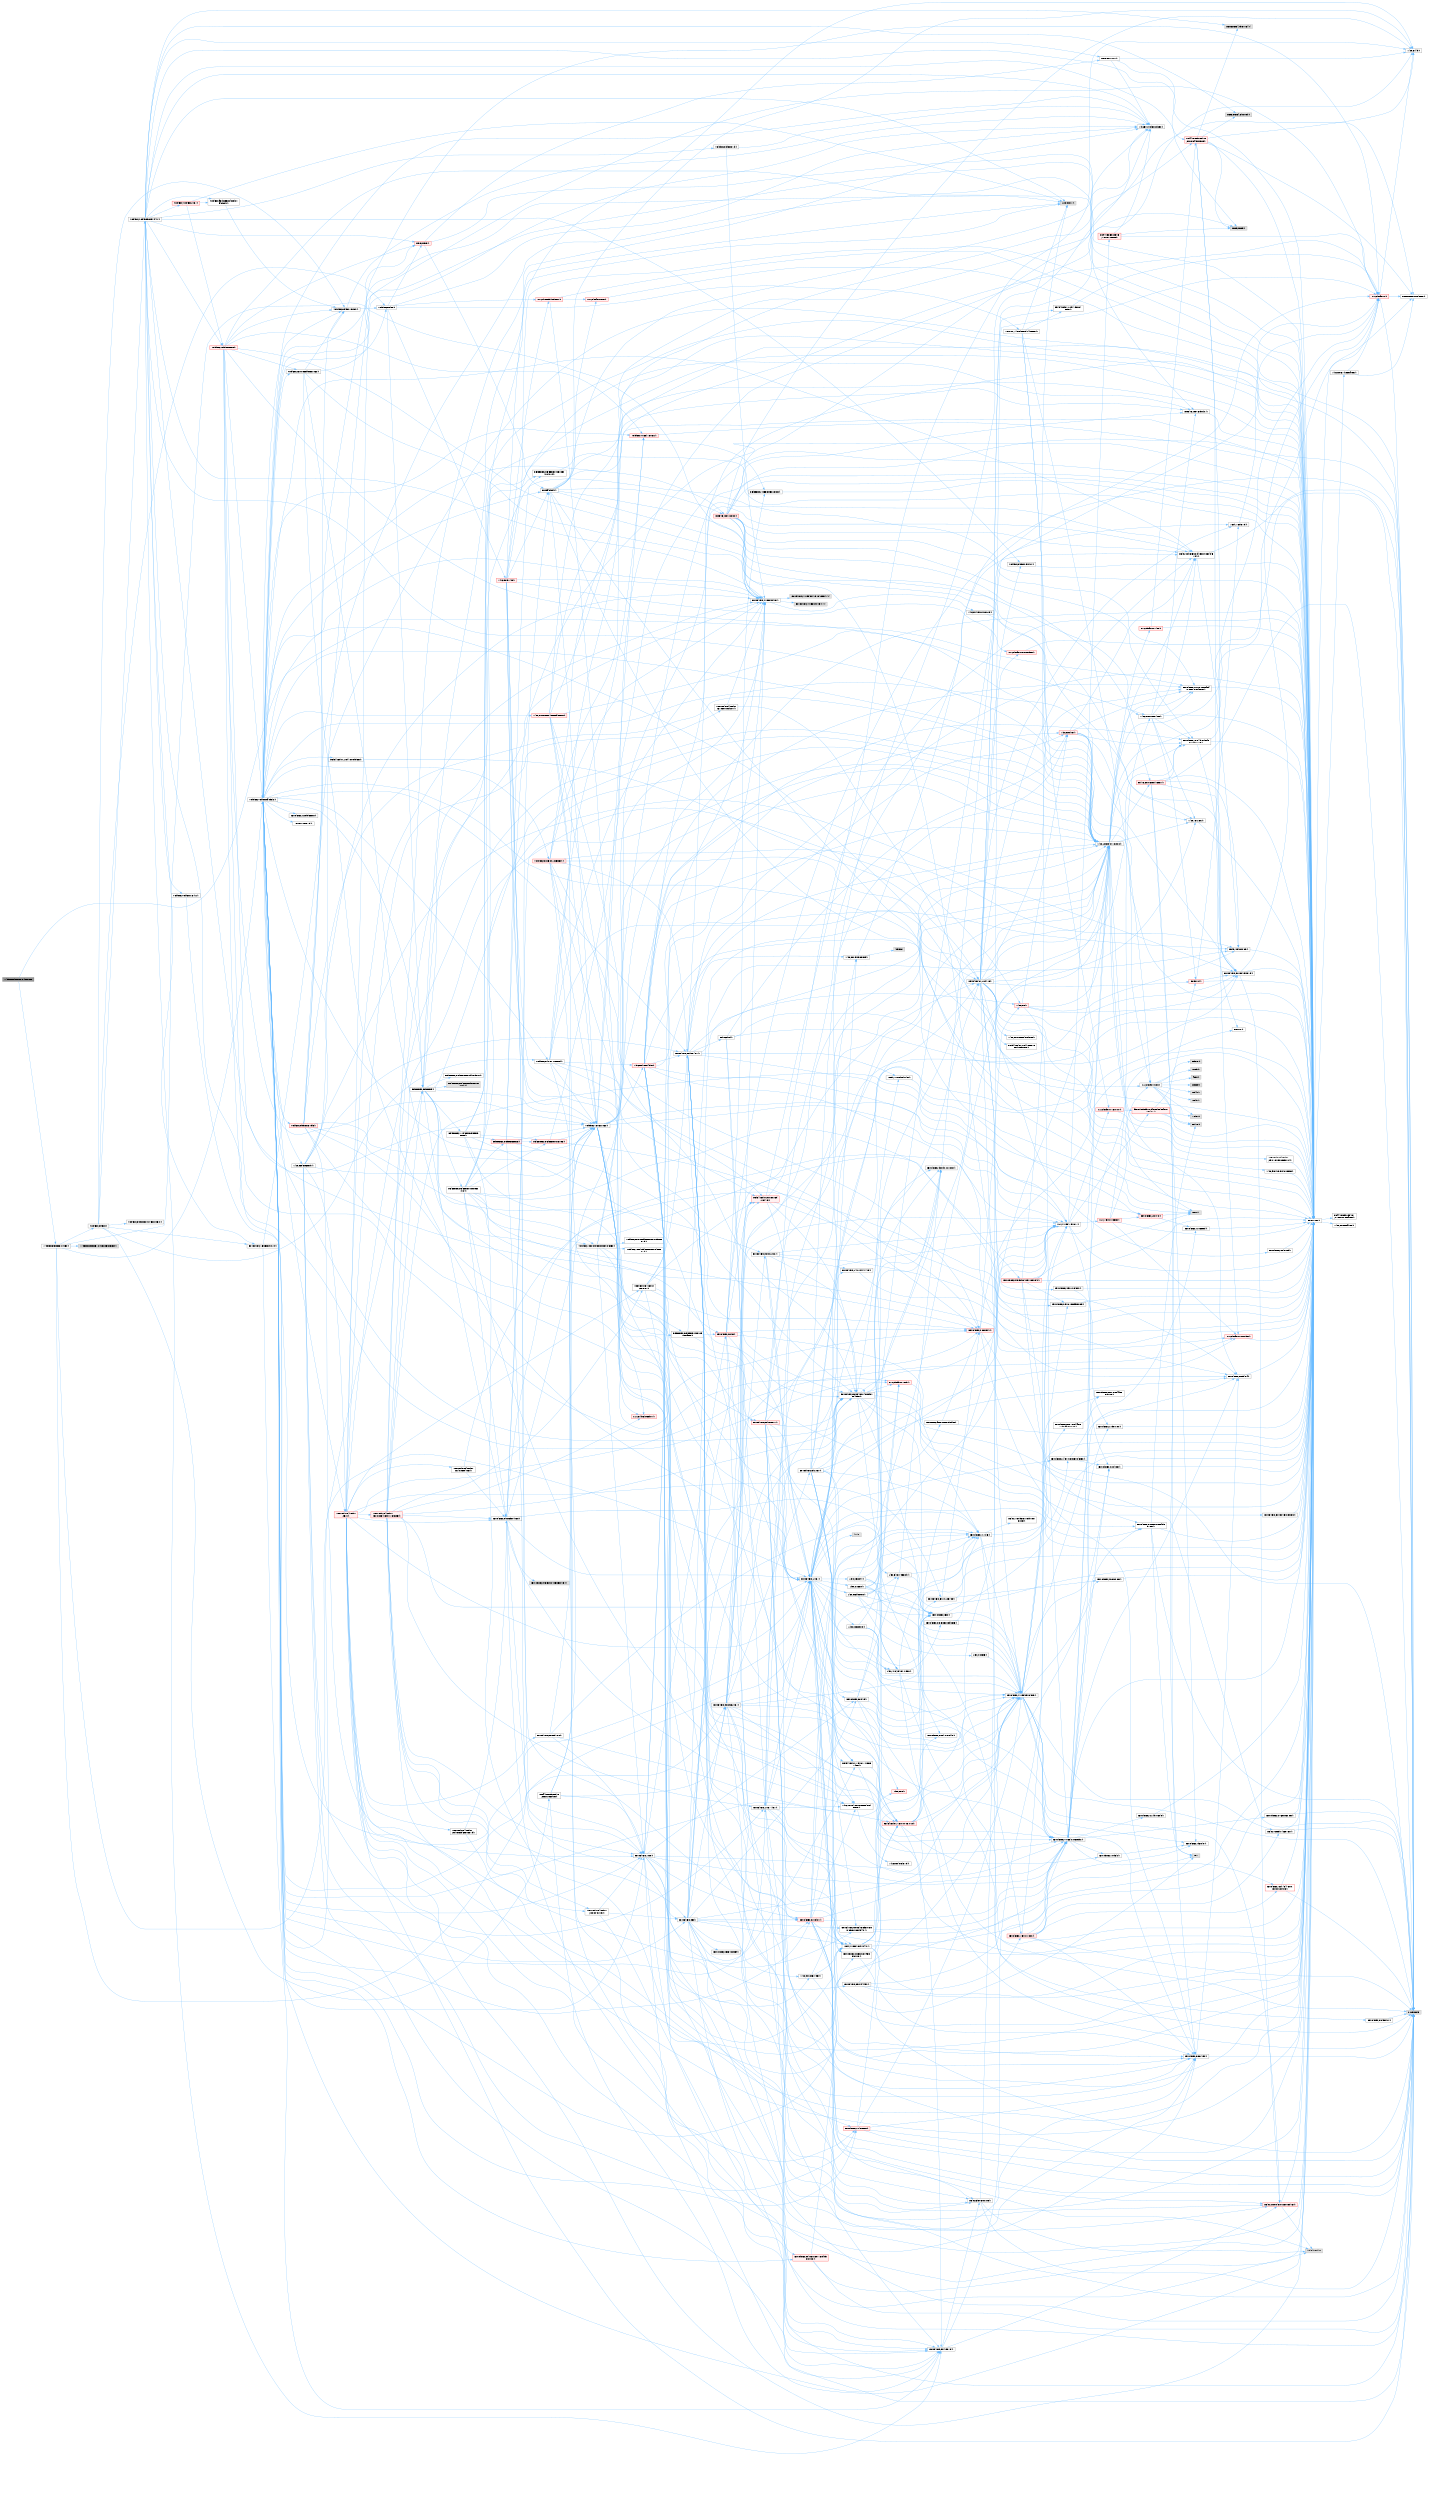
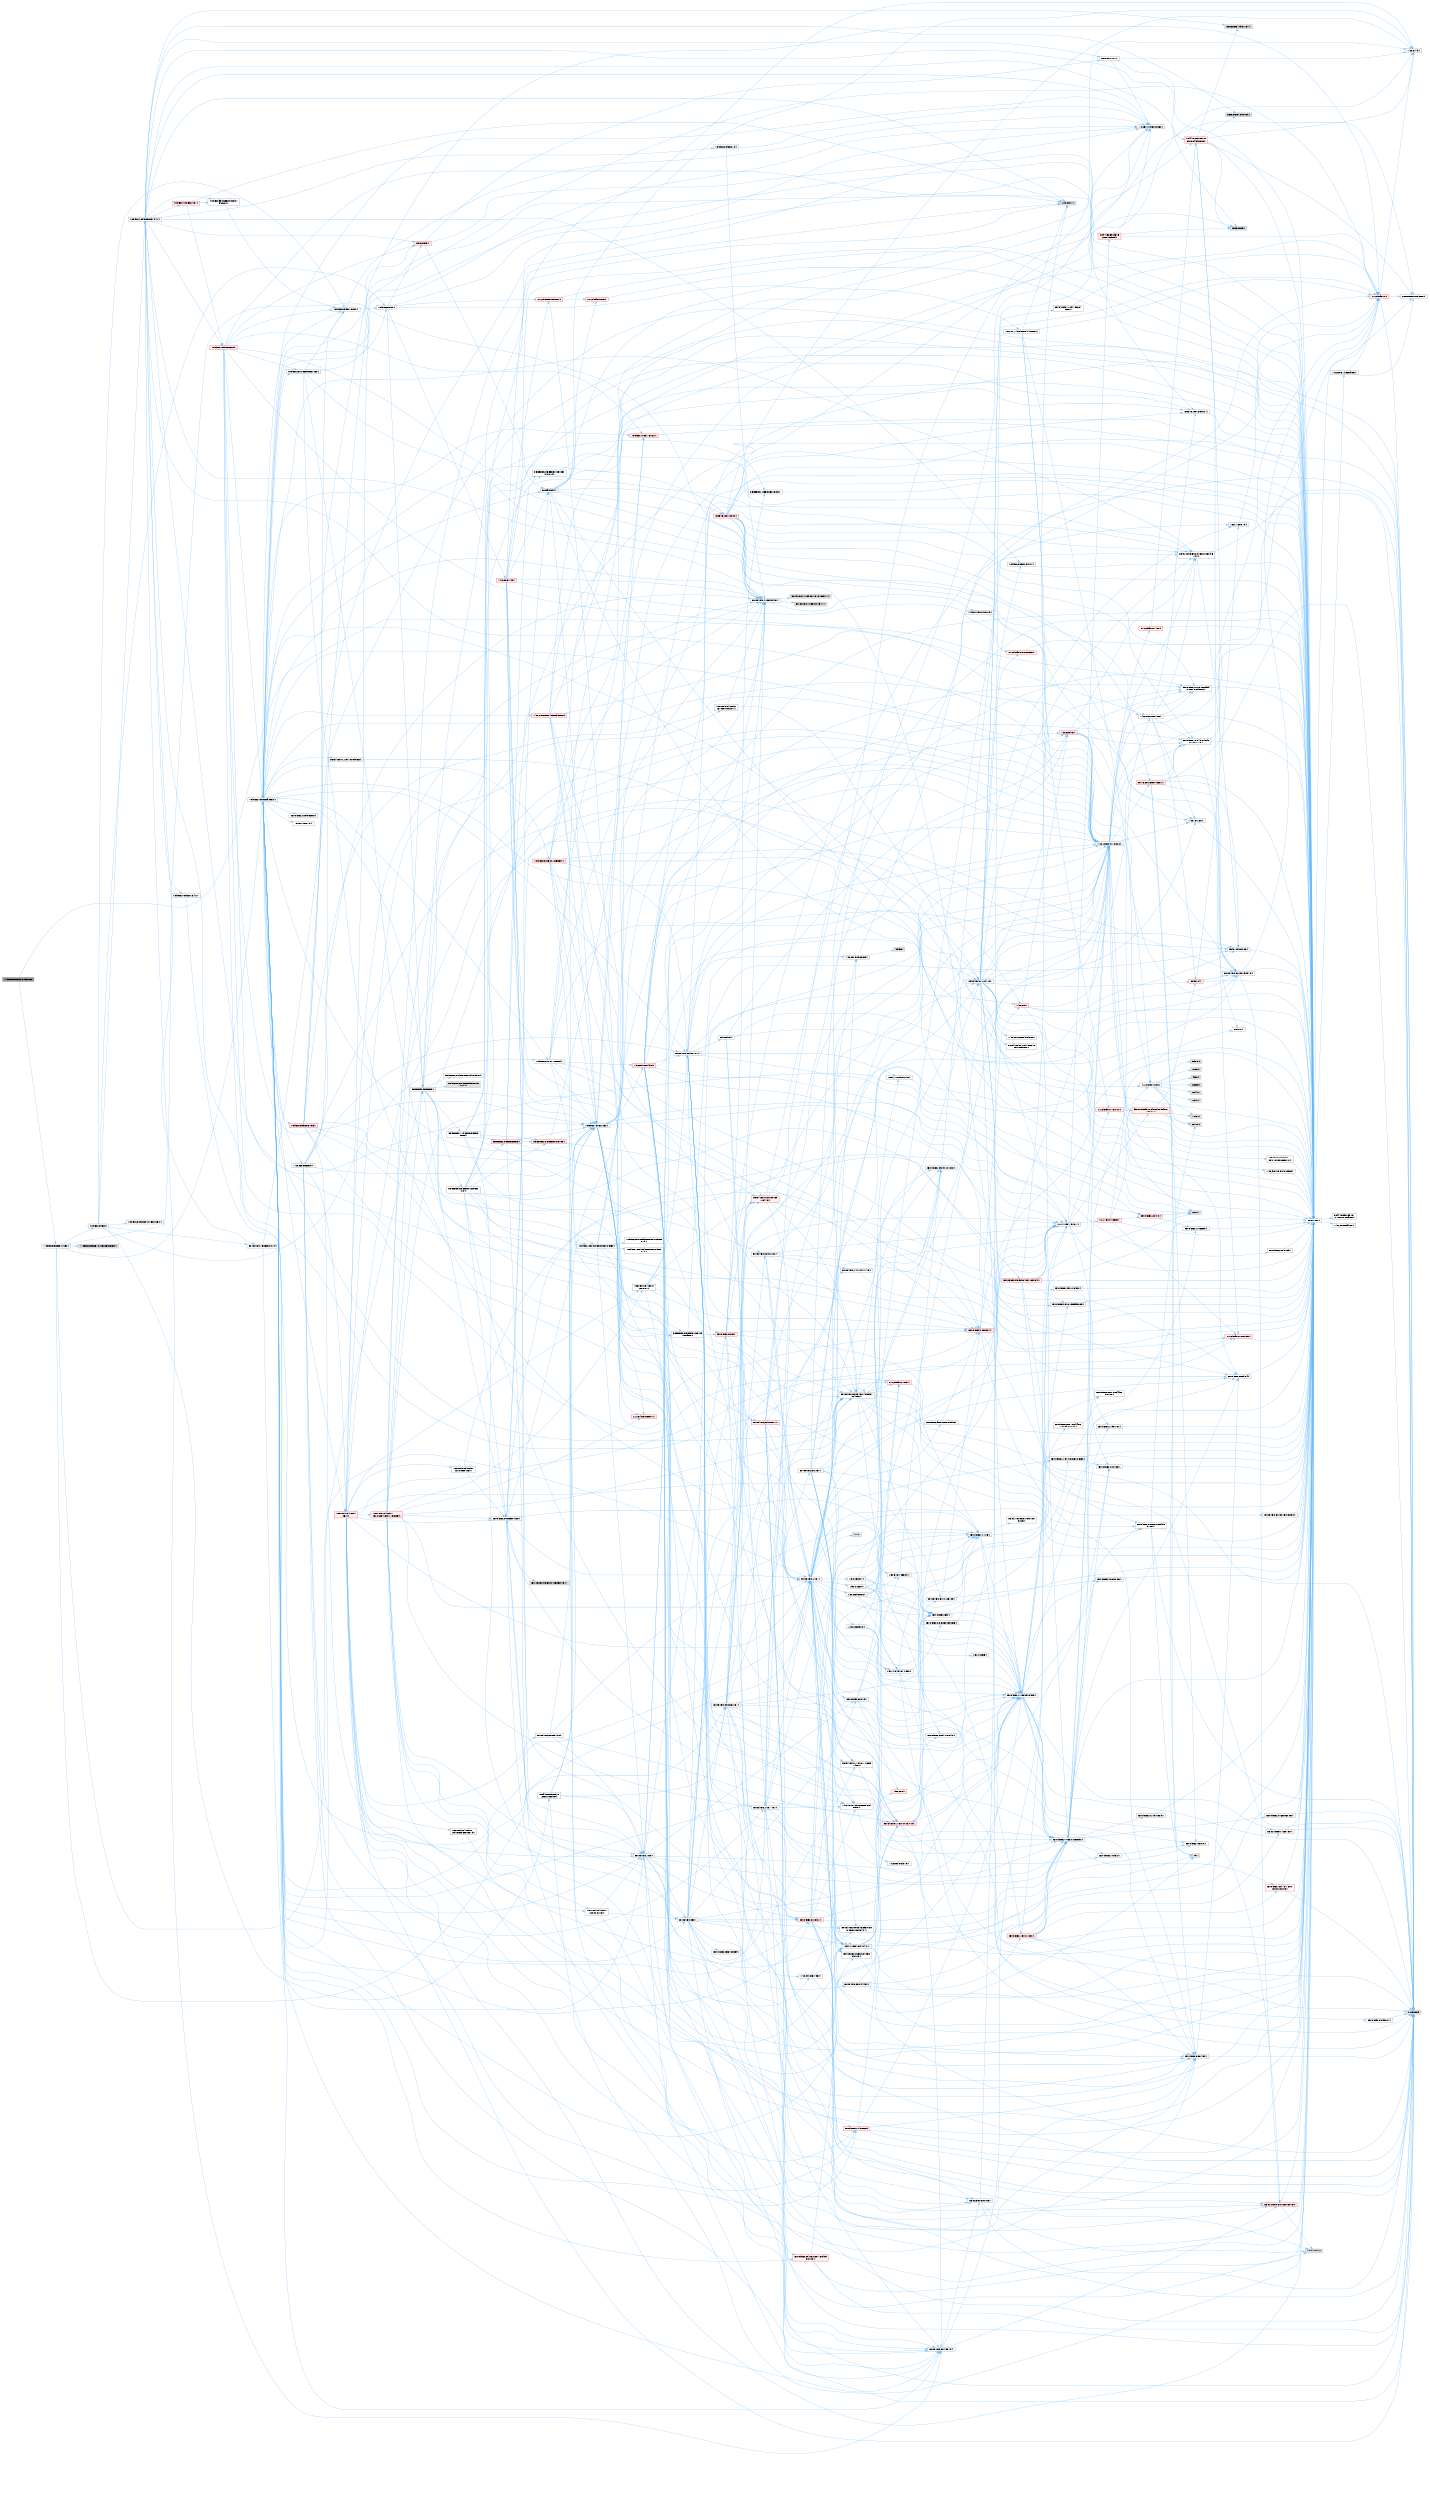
(1109, 236) -> (1109, 236)
(1040, 322) -> (1200, 288)
(499, 1678) -> (529, 1821)
